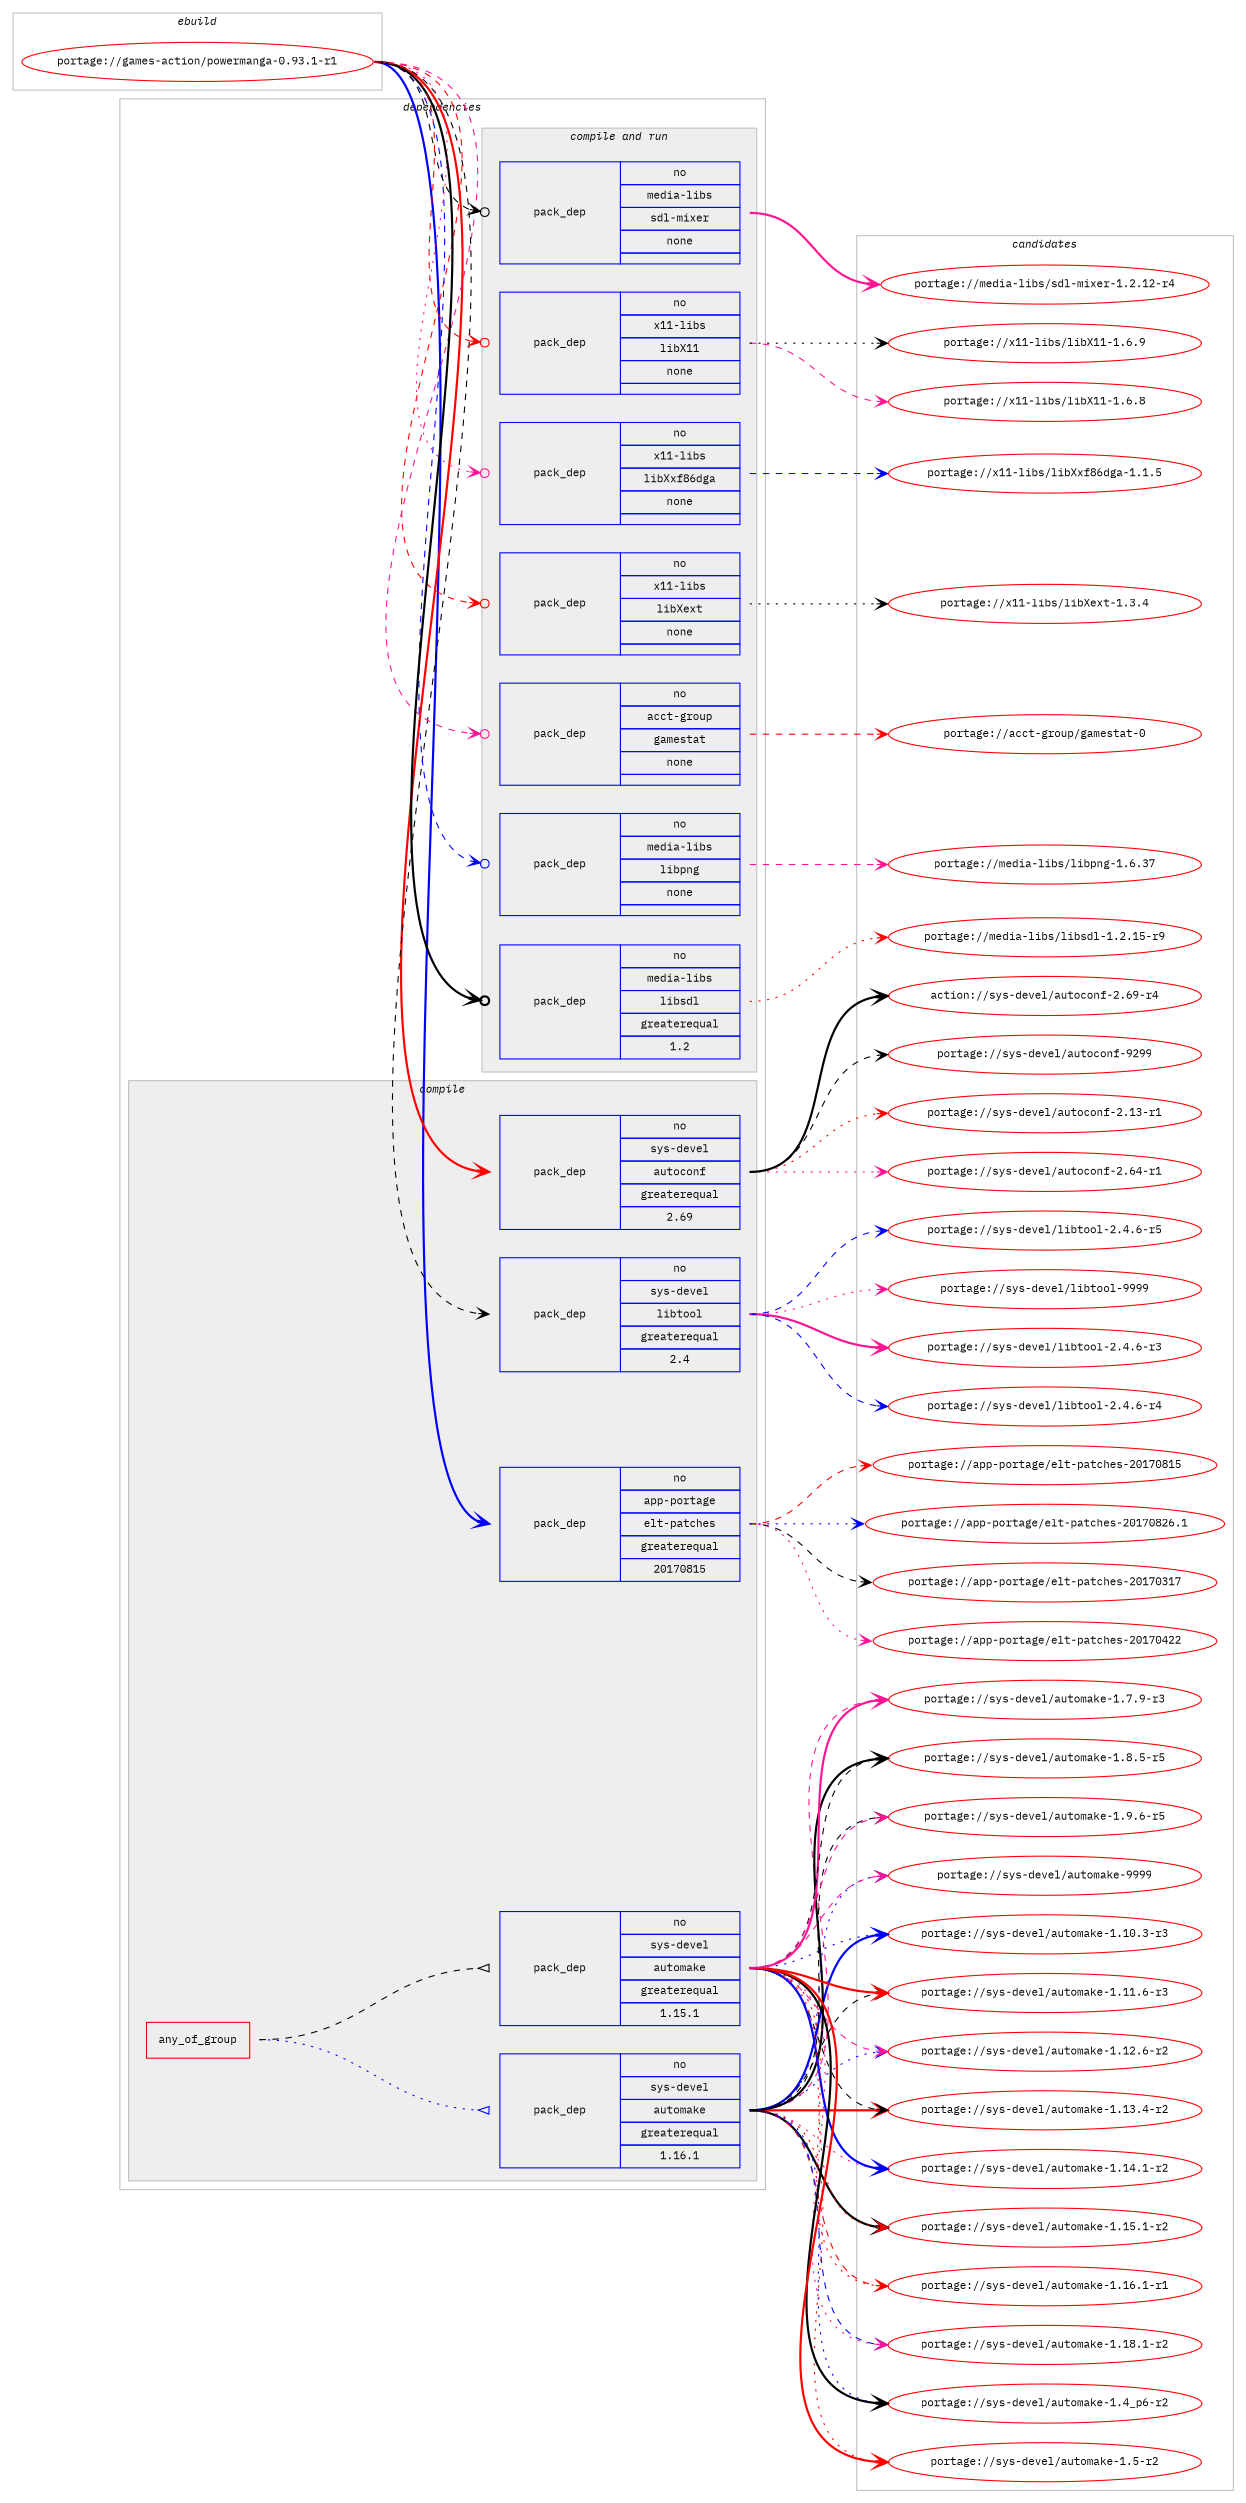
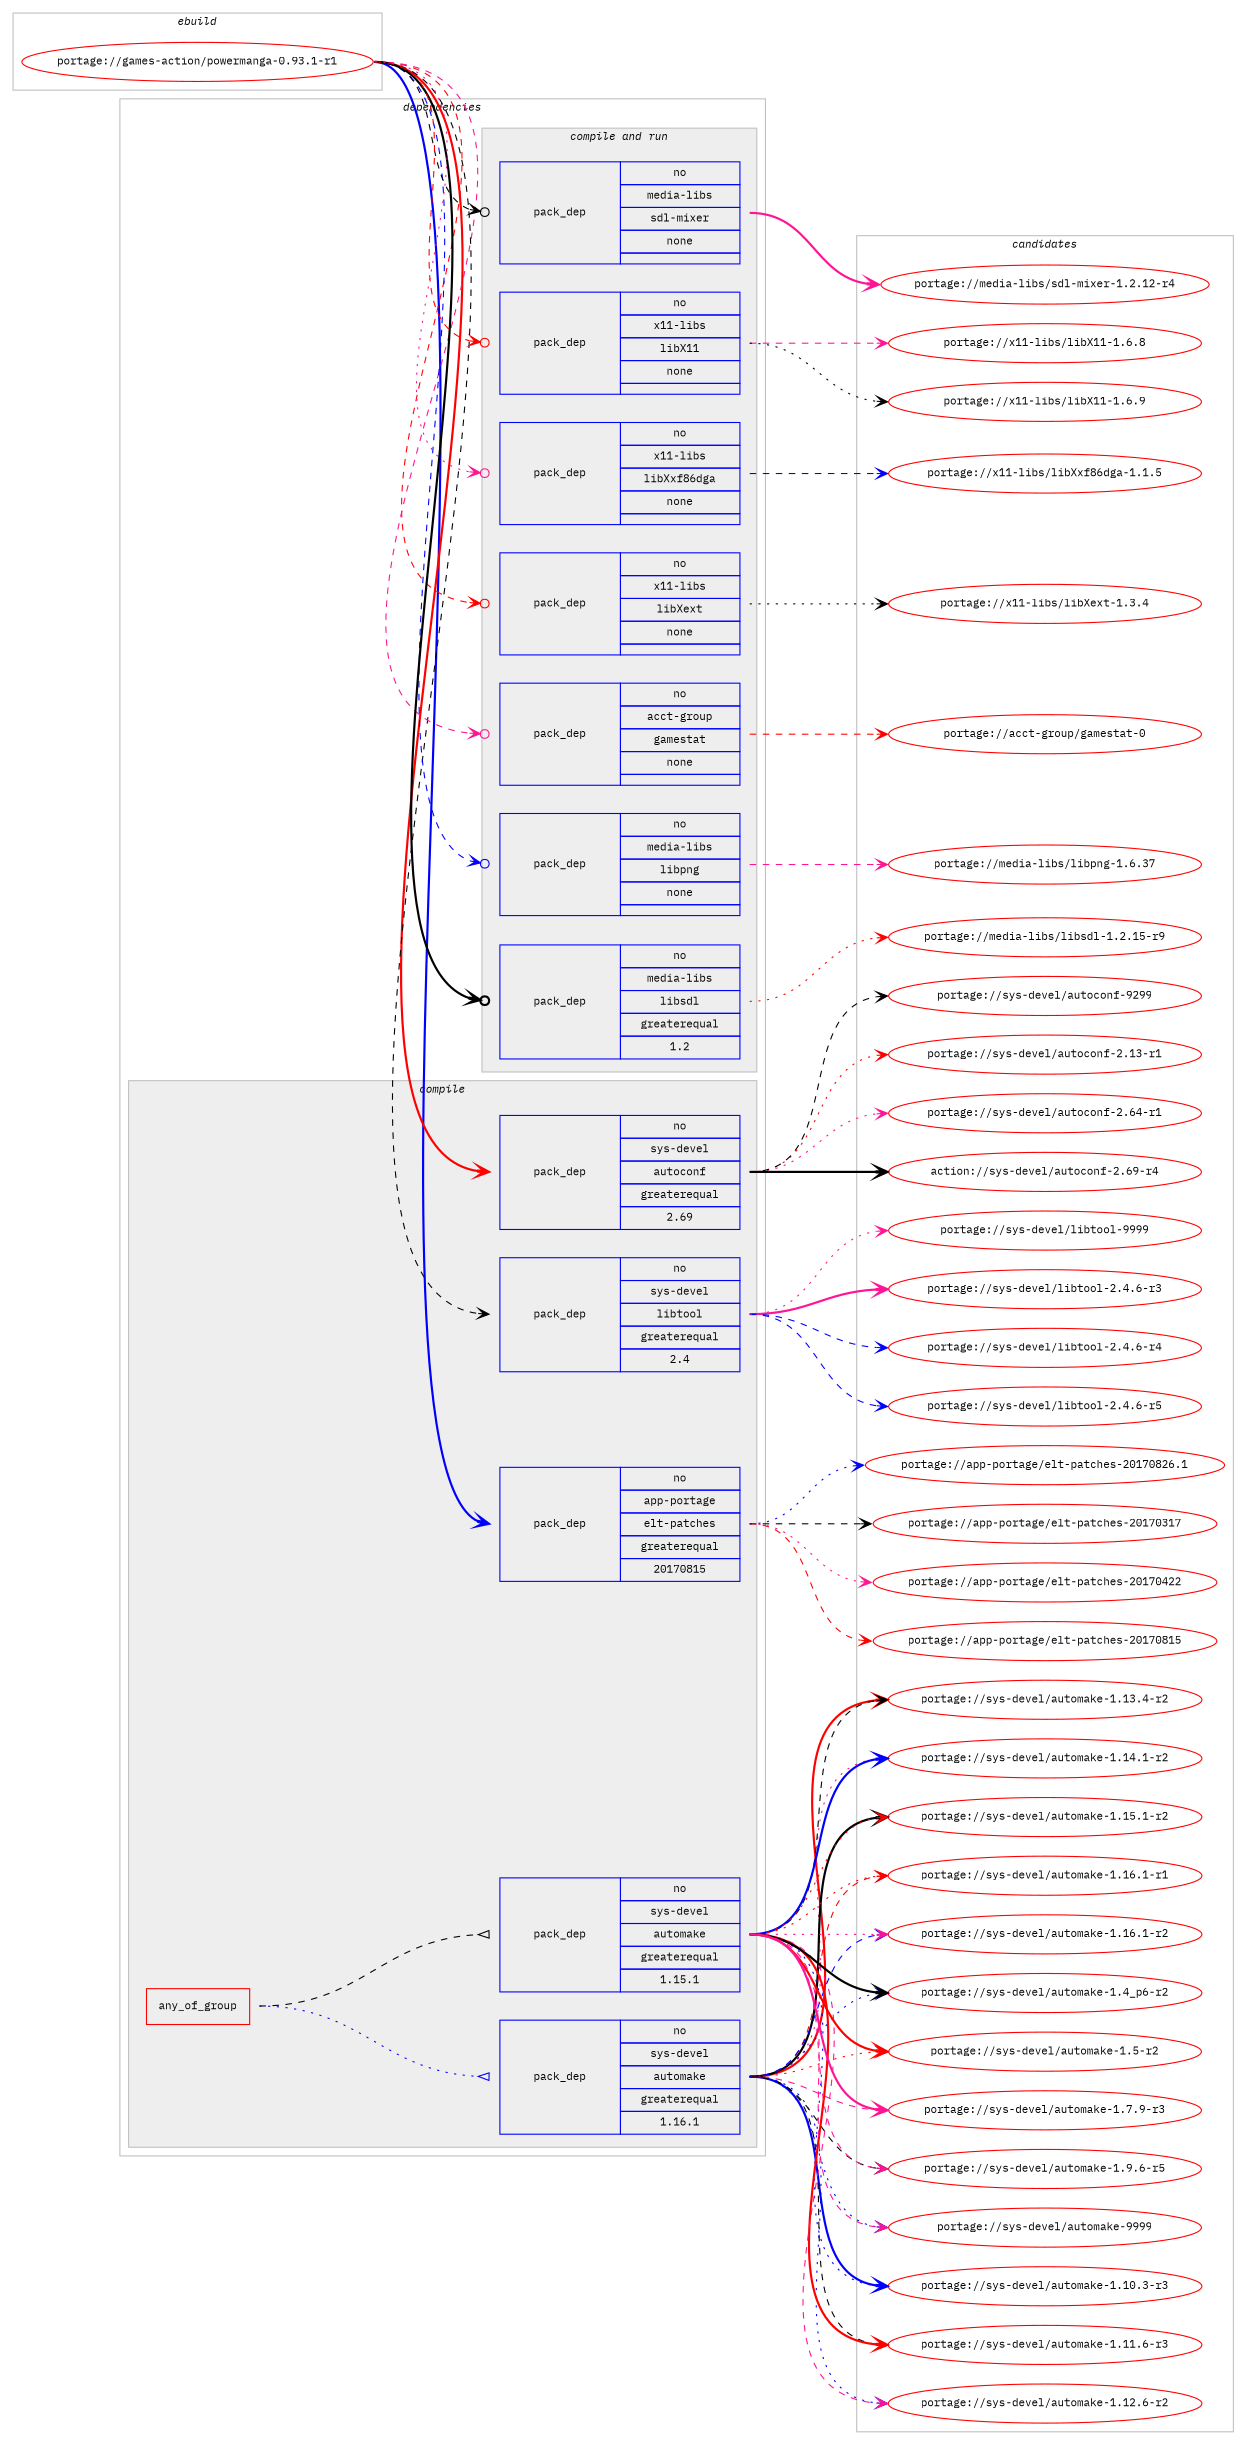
(1045, 1758) -> none
(1045, 2345) -> (1045, 1934)
